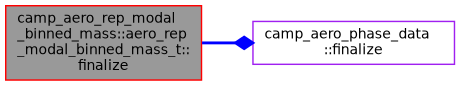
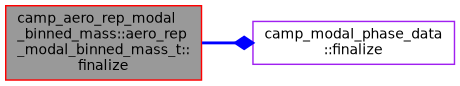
(354, 43) -> (354, 43)
